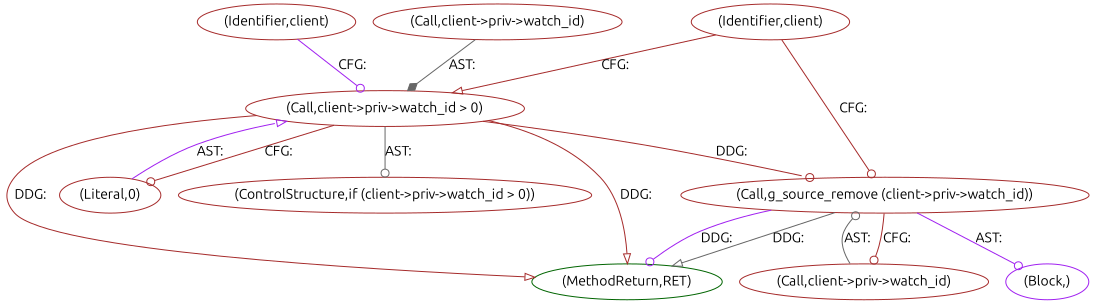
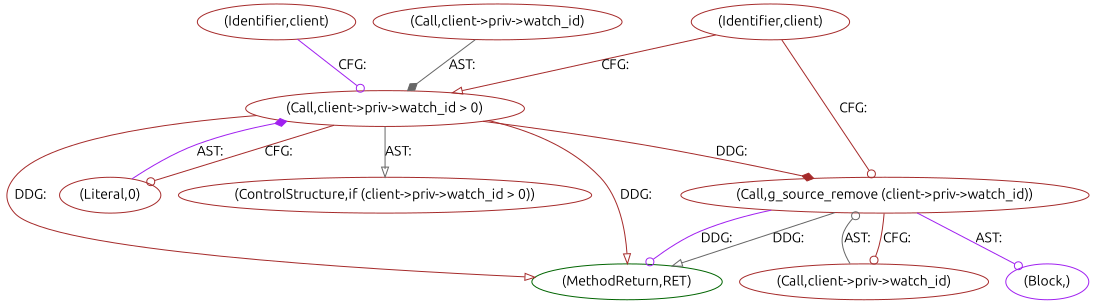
(200, 143) -> (200, 143)
(643, 145) -> (643, 145)
(385, 148) -> (385, 148)
